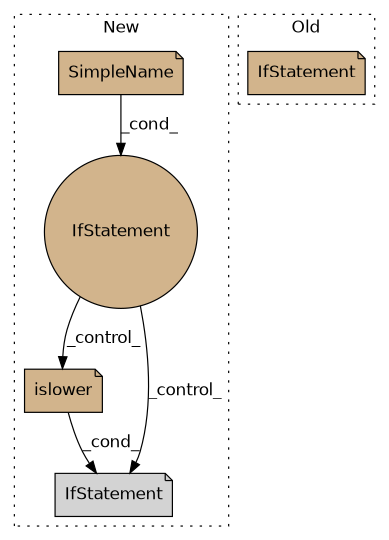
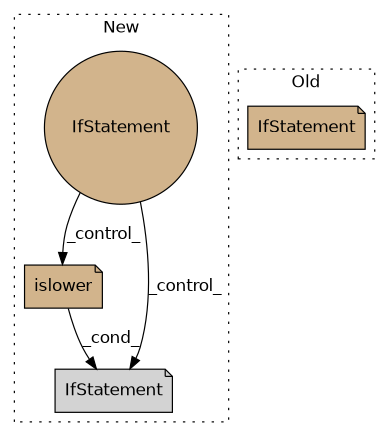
(121, 73) -> none
